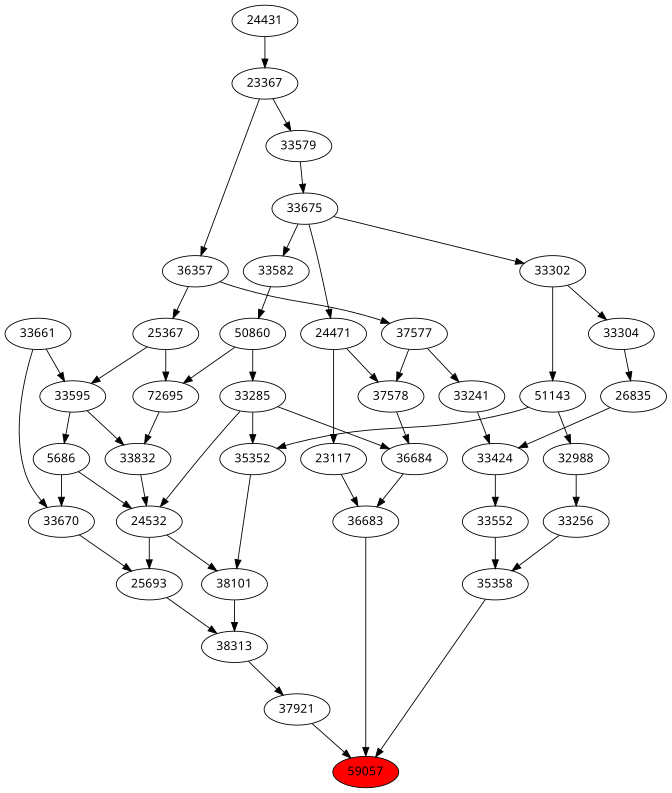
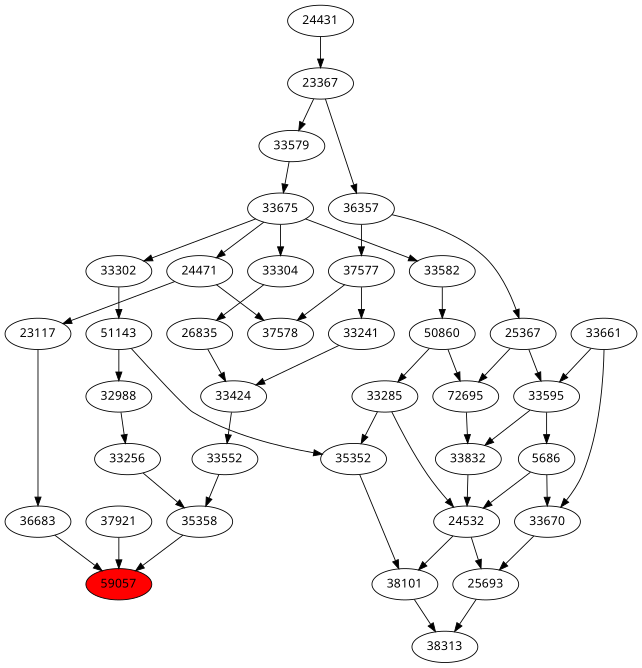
(584, 300) -> (281, 236)
(414, 459) -> none
(263, 675) -> none
